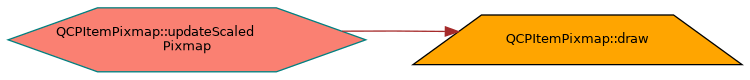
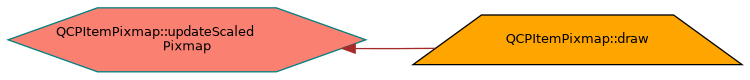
(394, 31) -> (395, 49)
